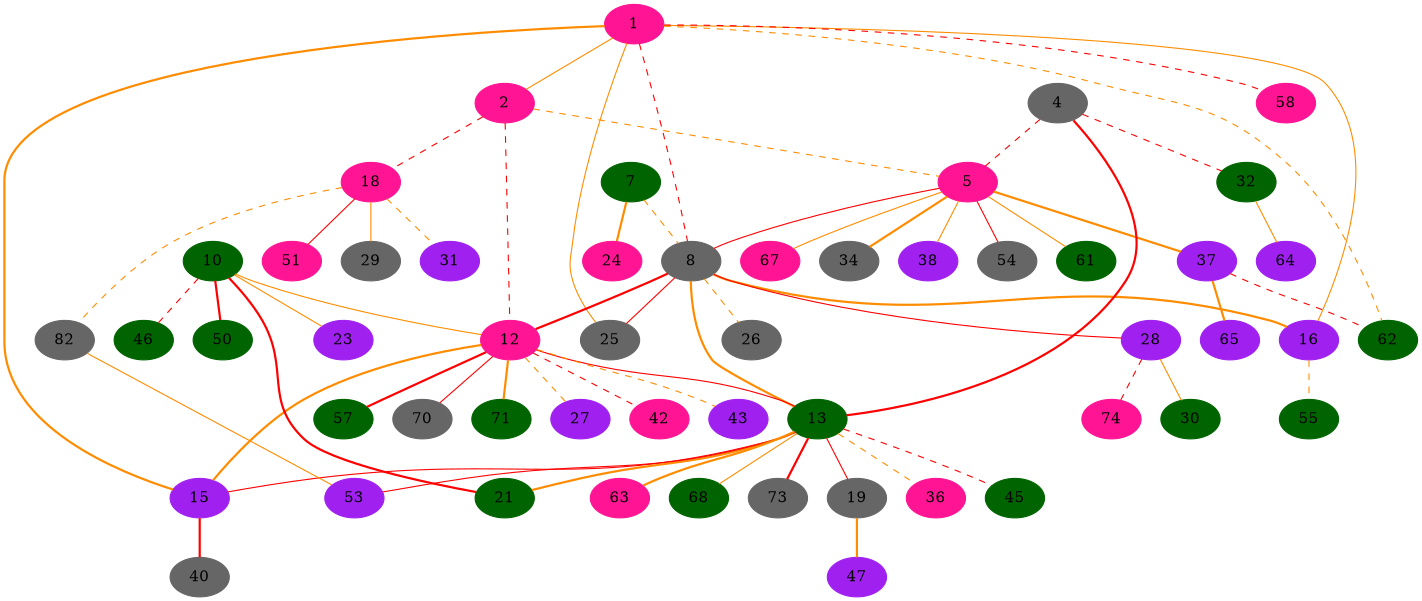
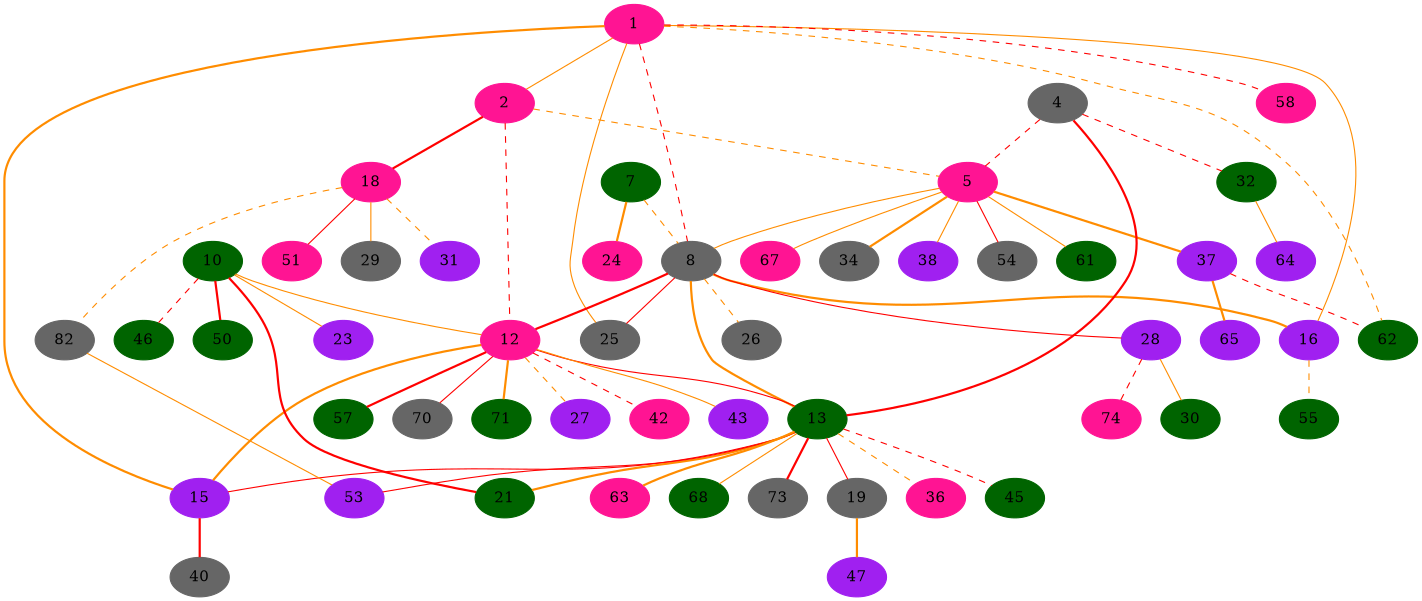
(438, 143) -> (438, 143)
(825, 213) -> (825, 213)
(645, 381) -> (645, 381)
